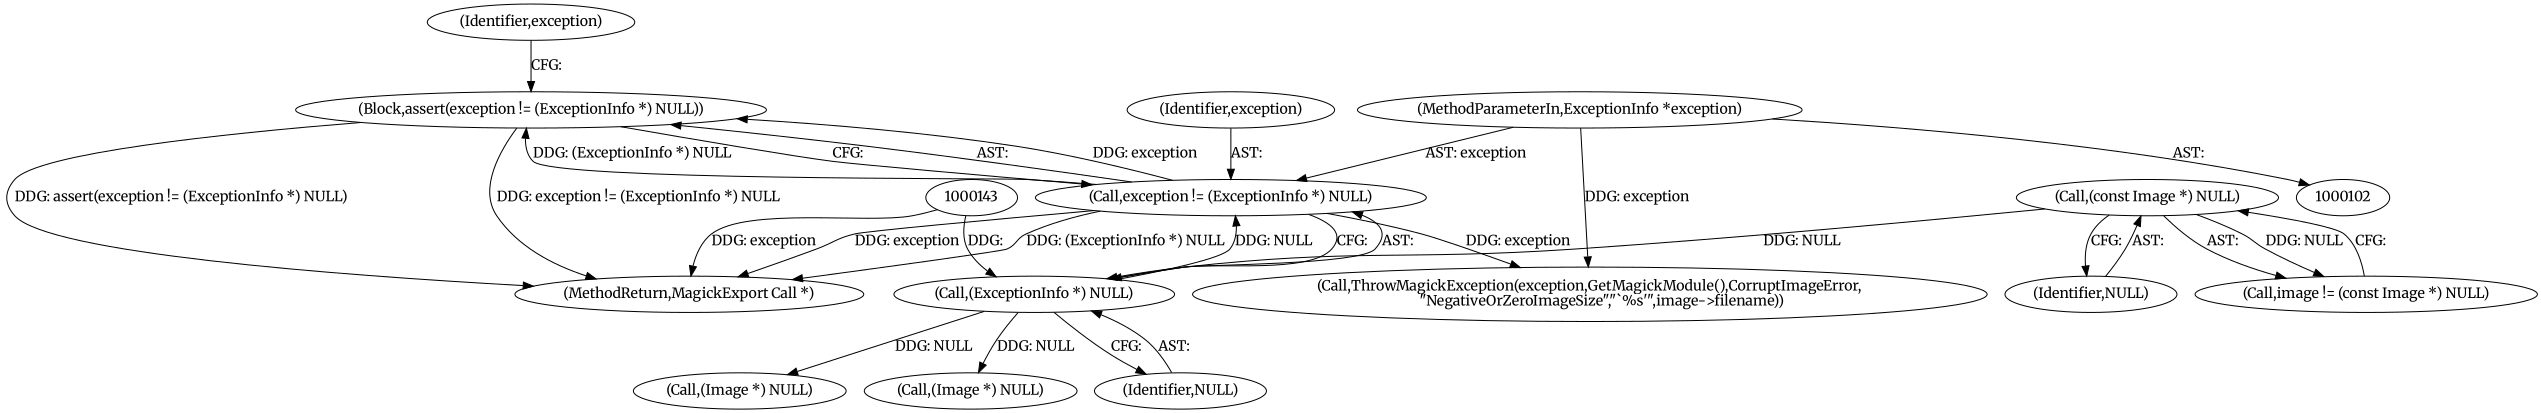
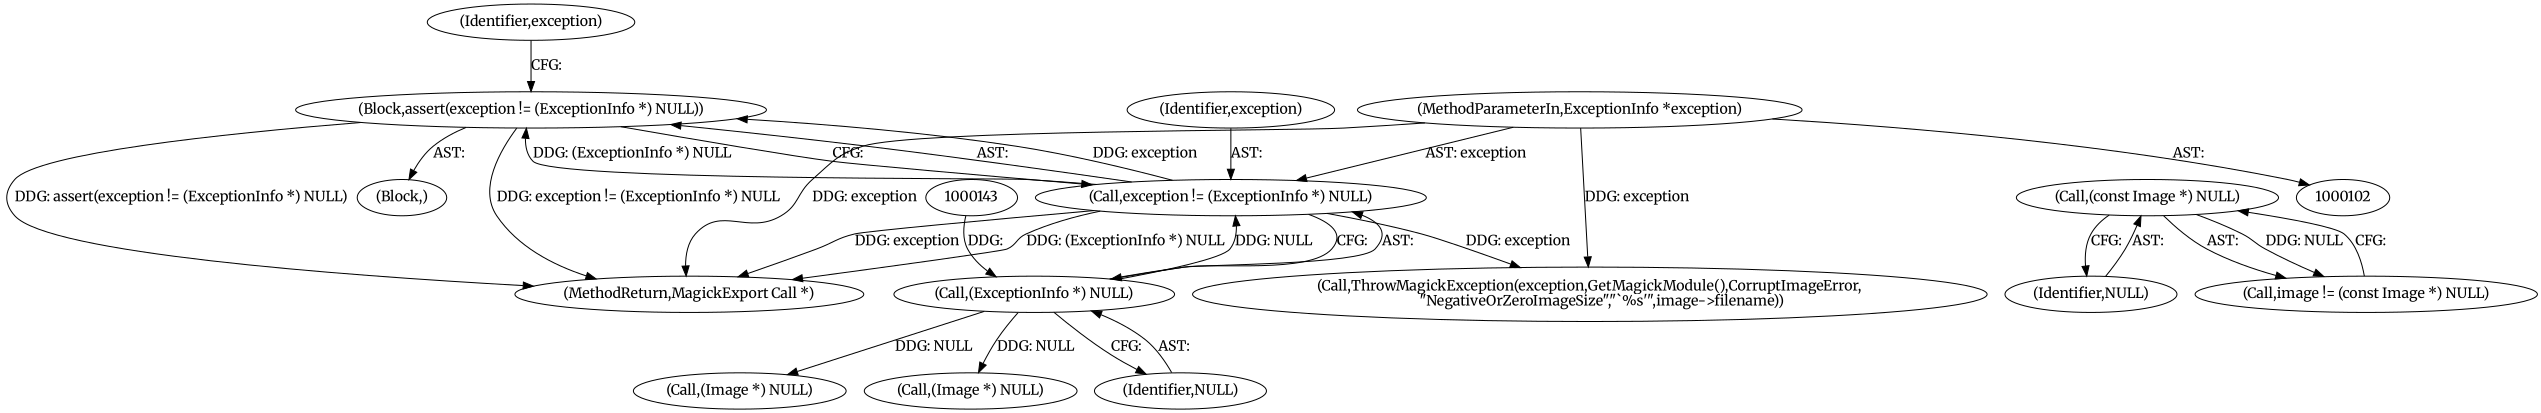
none -> (402, 198)
(805, 218) -> (1026, 134)
(1581, 249) -> none
